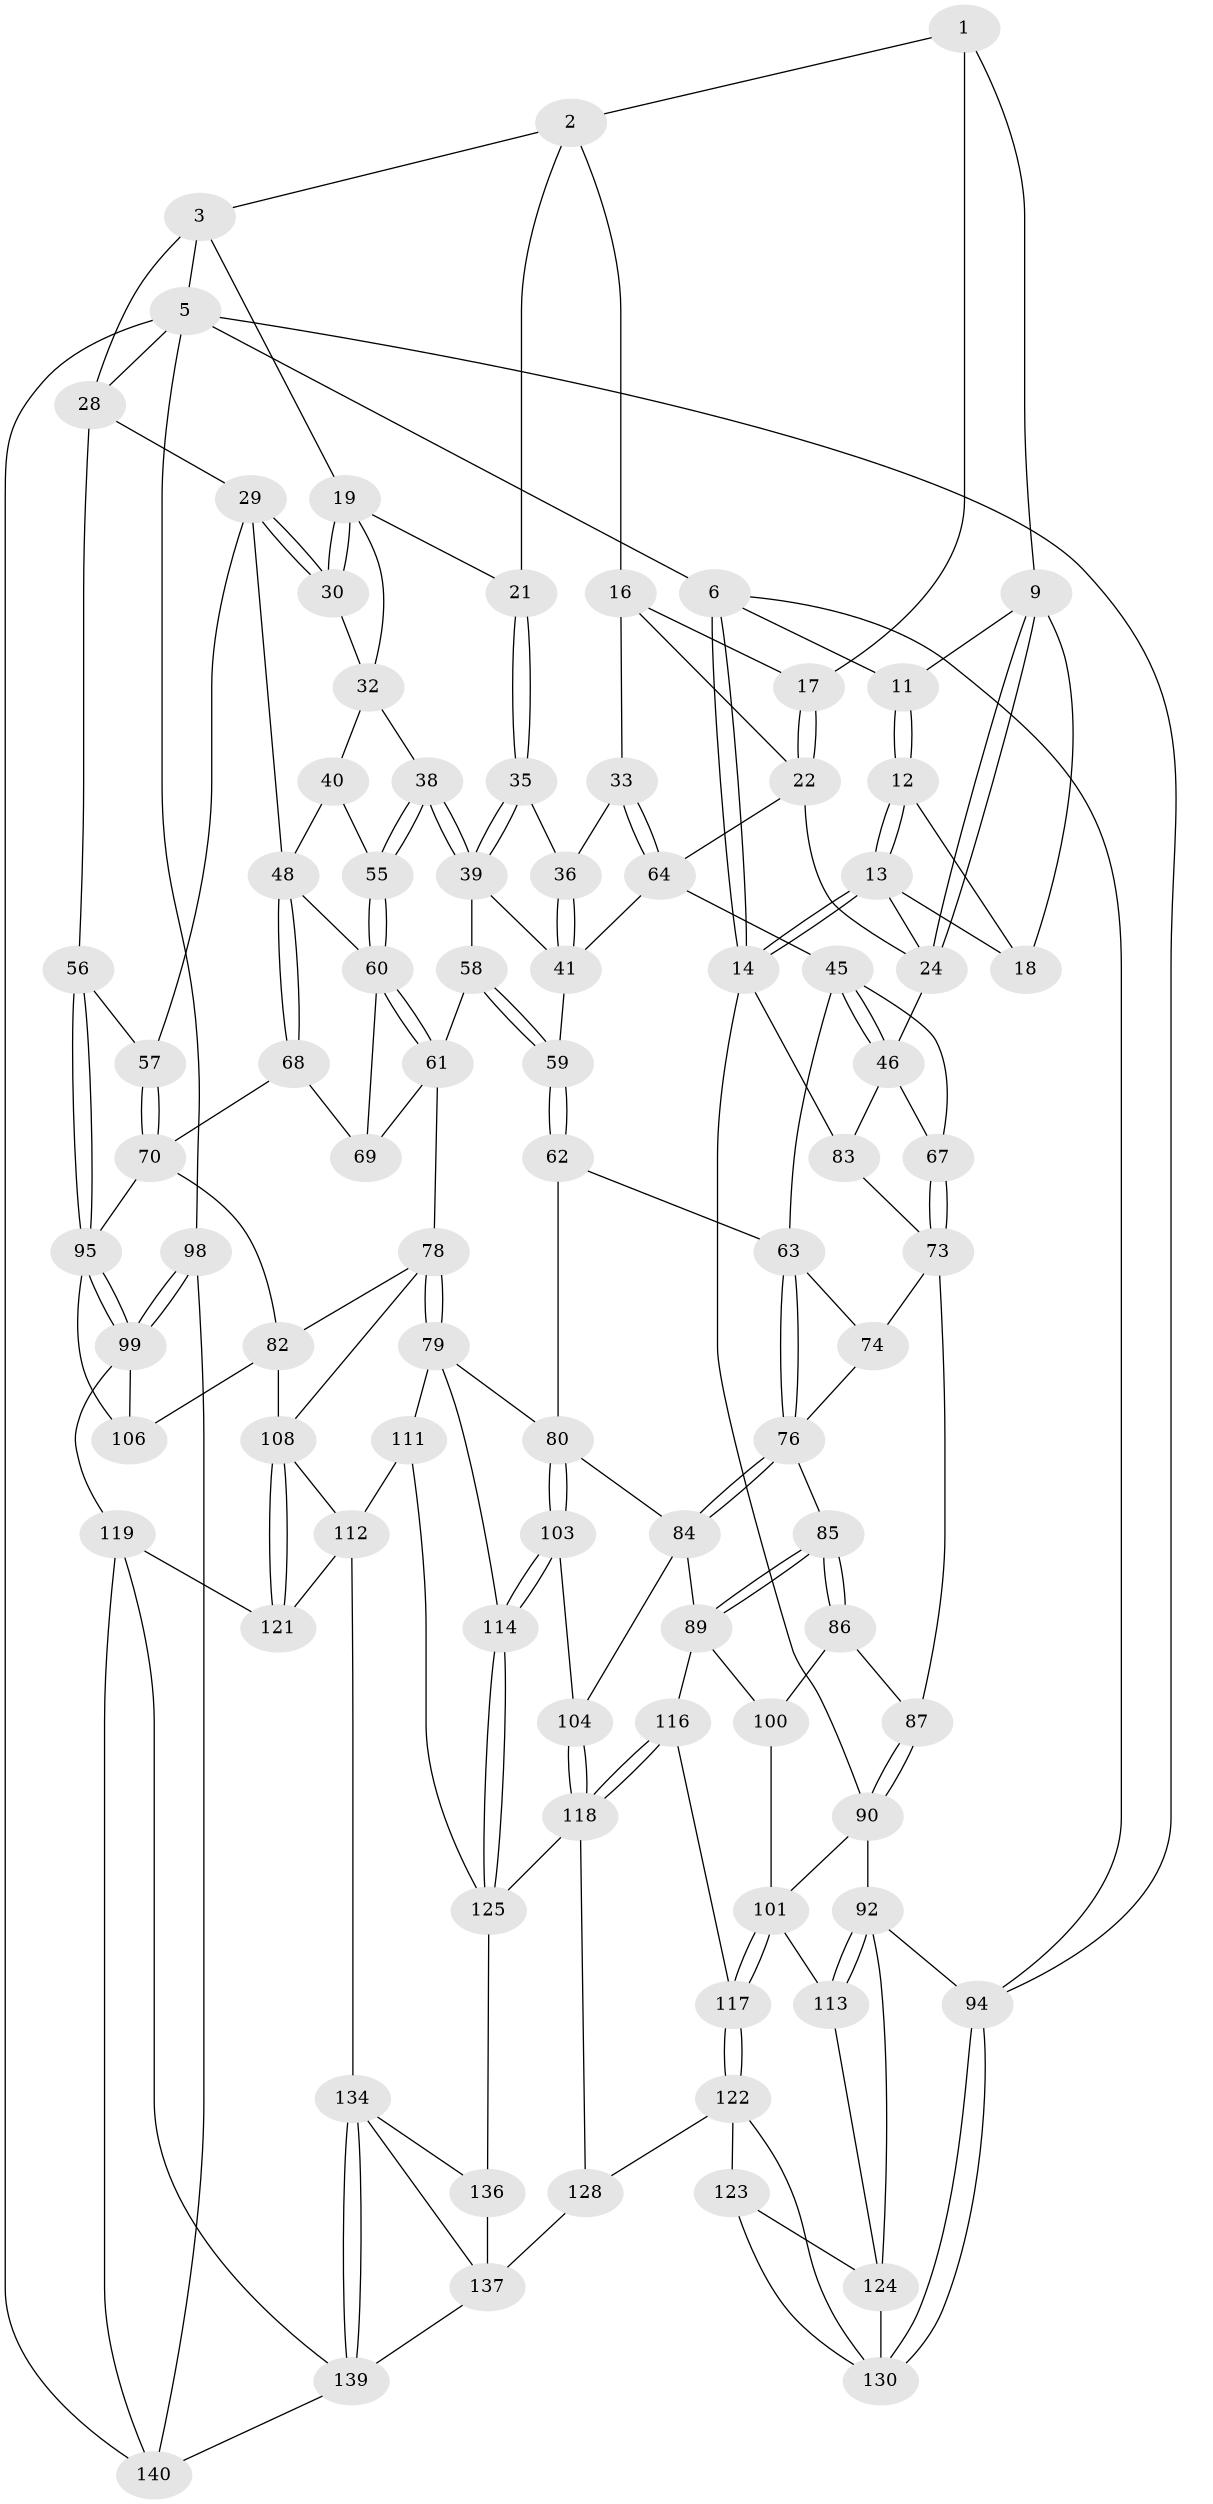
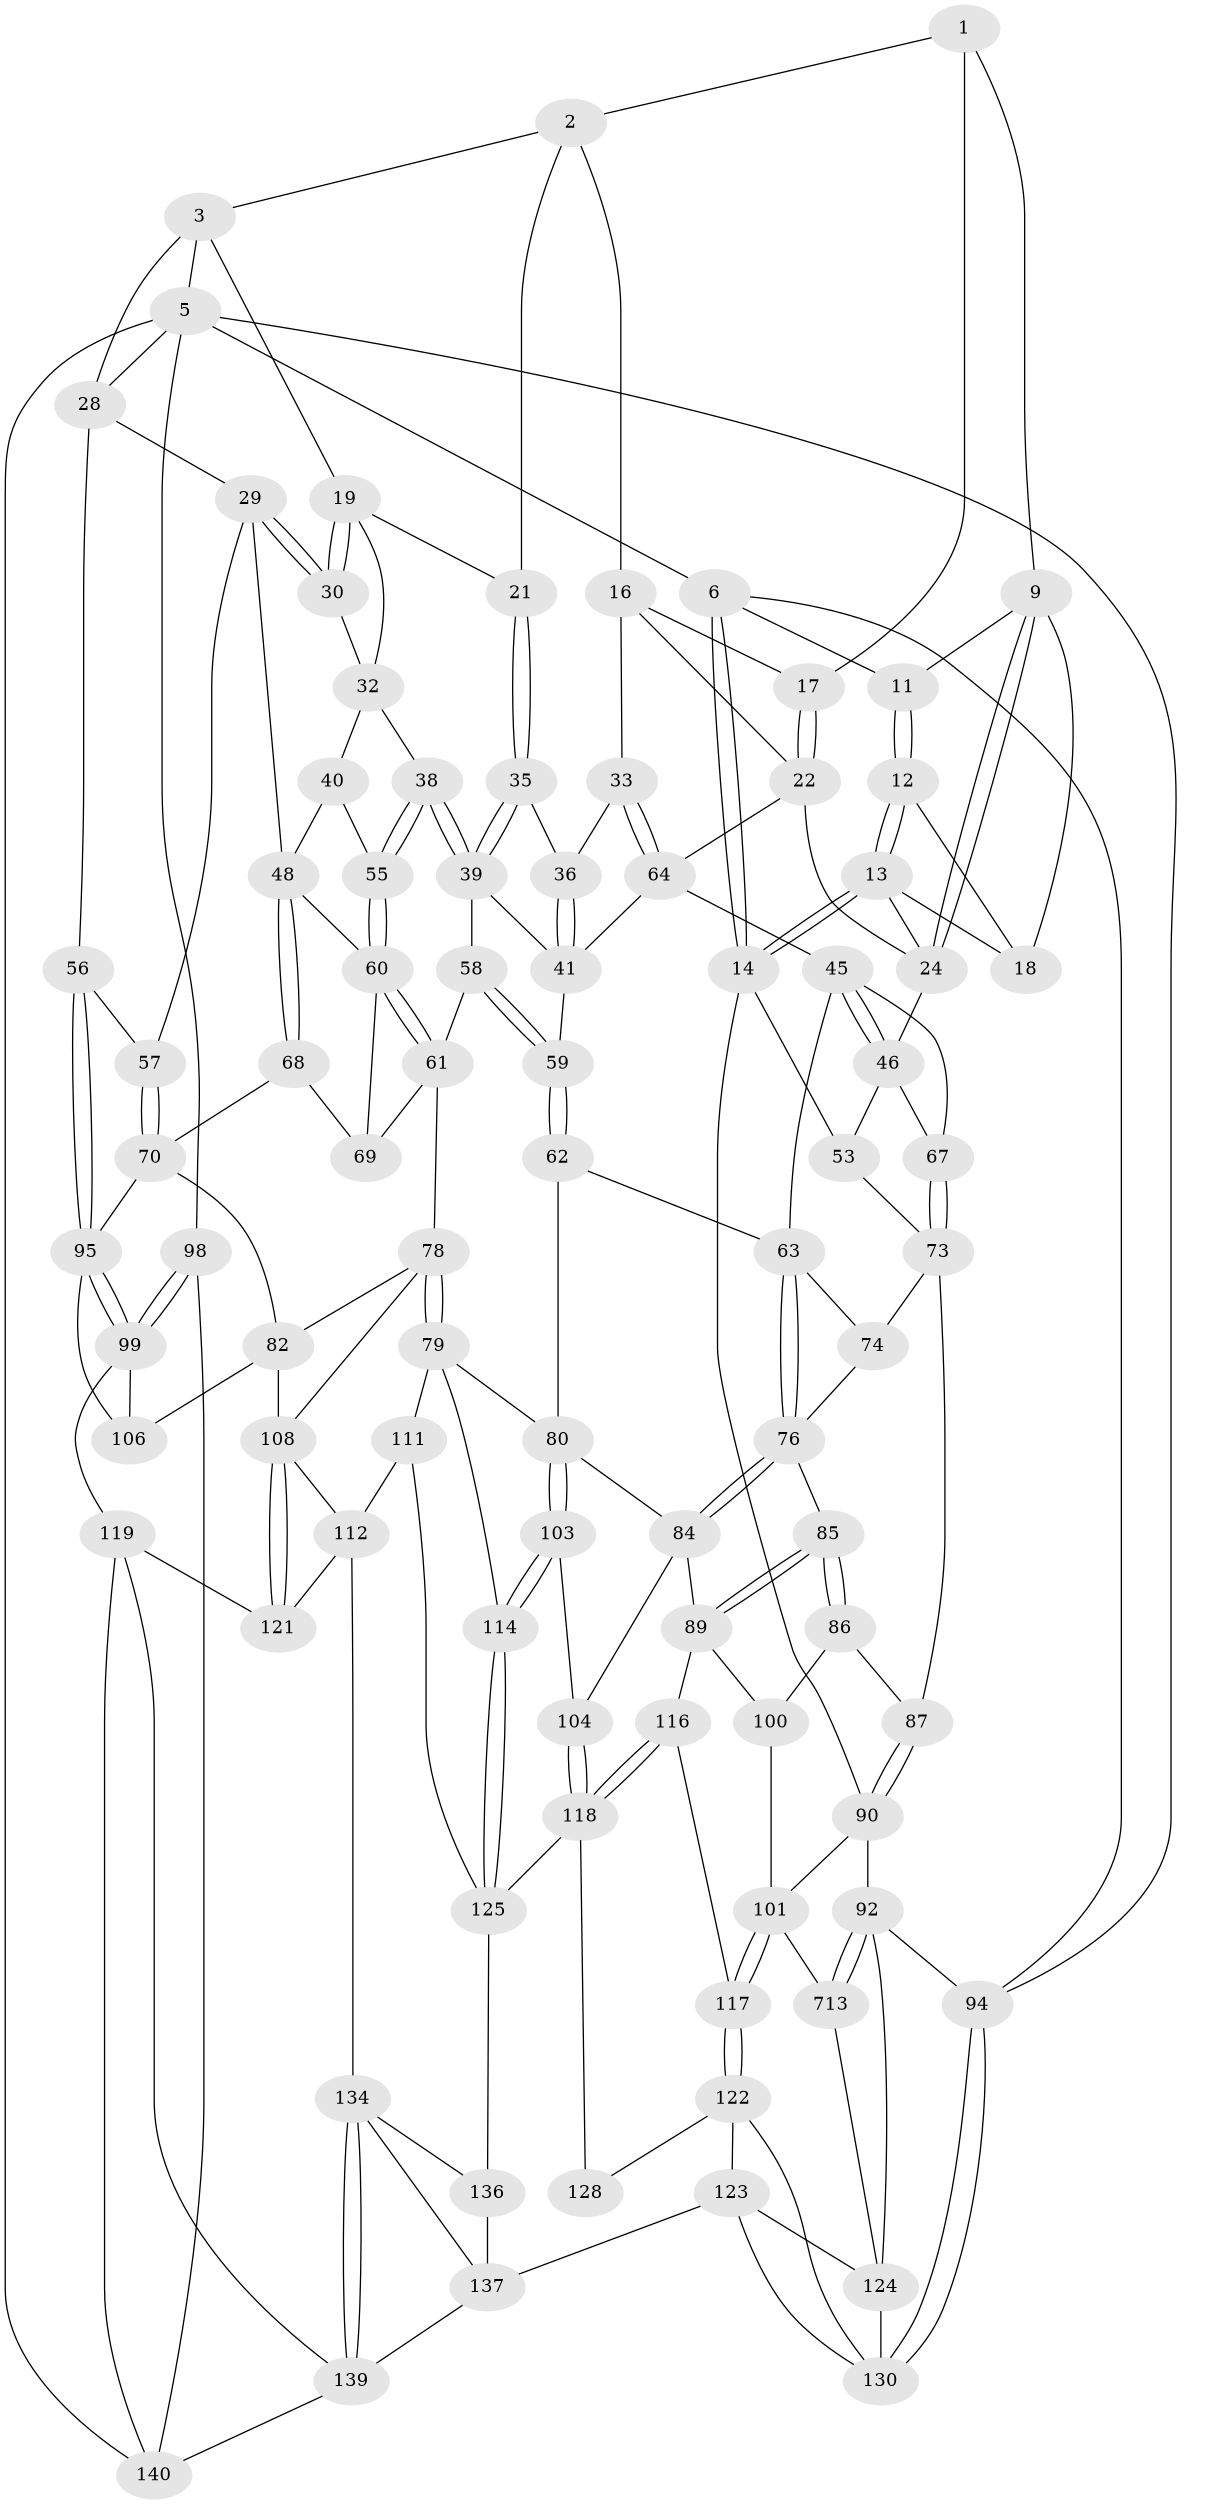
(844, 1158) -> (844, 1158)
(831, 2005) -> (831, 2005)
(536, 2240) -> (610, 2240)
